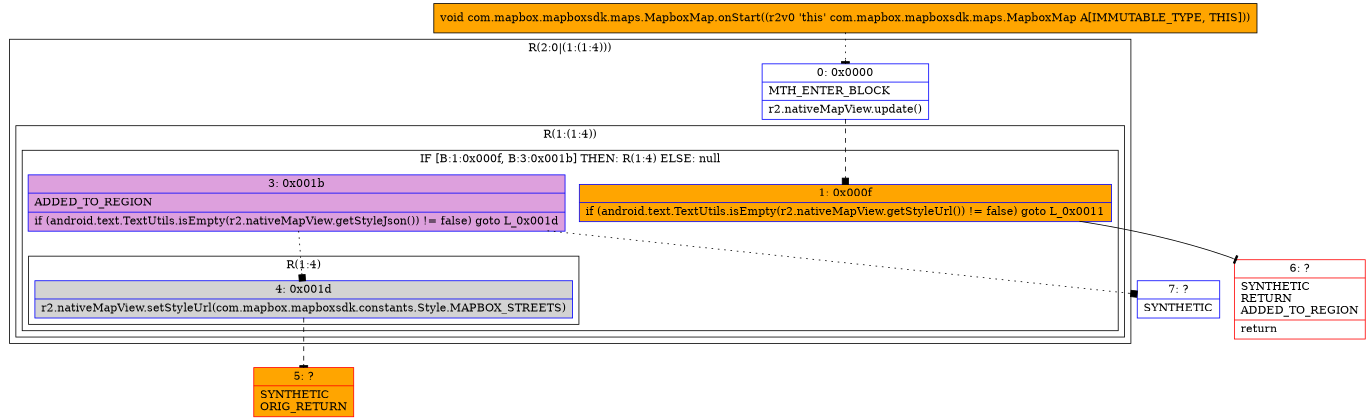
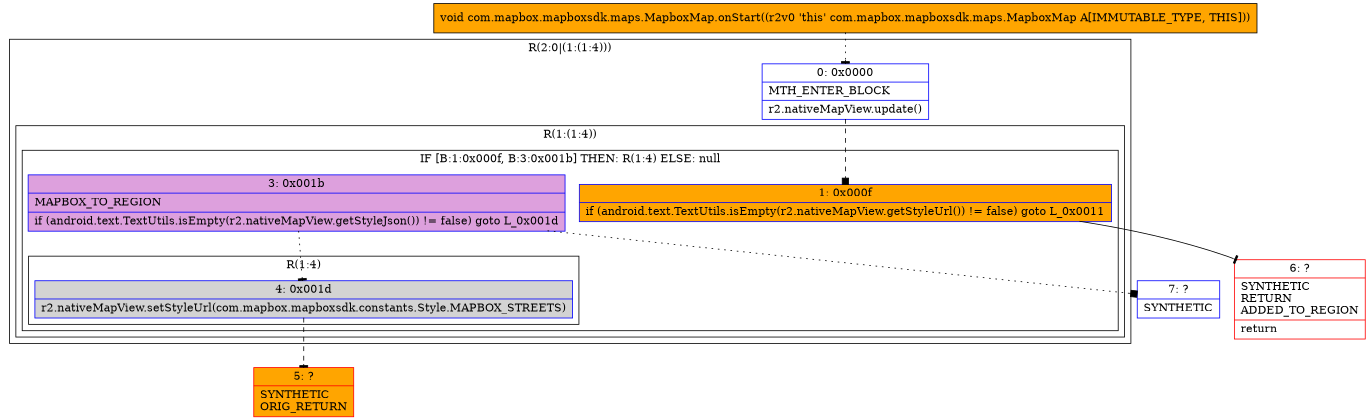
(94, 202) -> (98, 202)
(300, 251) -> (300, 251)
